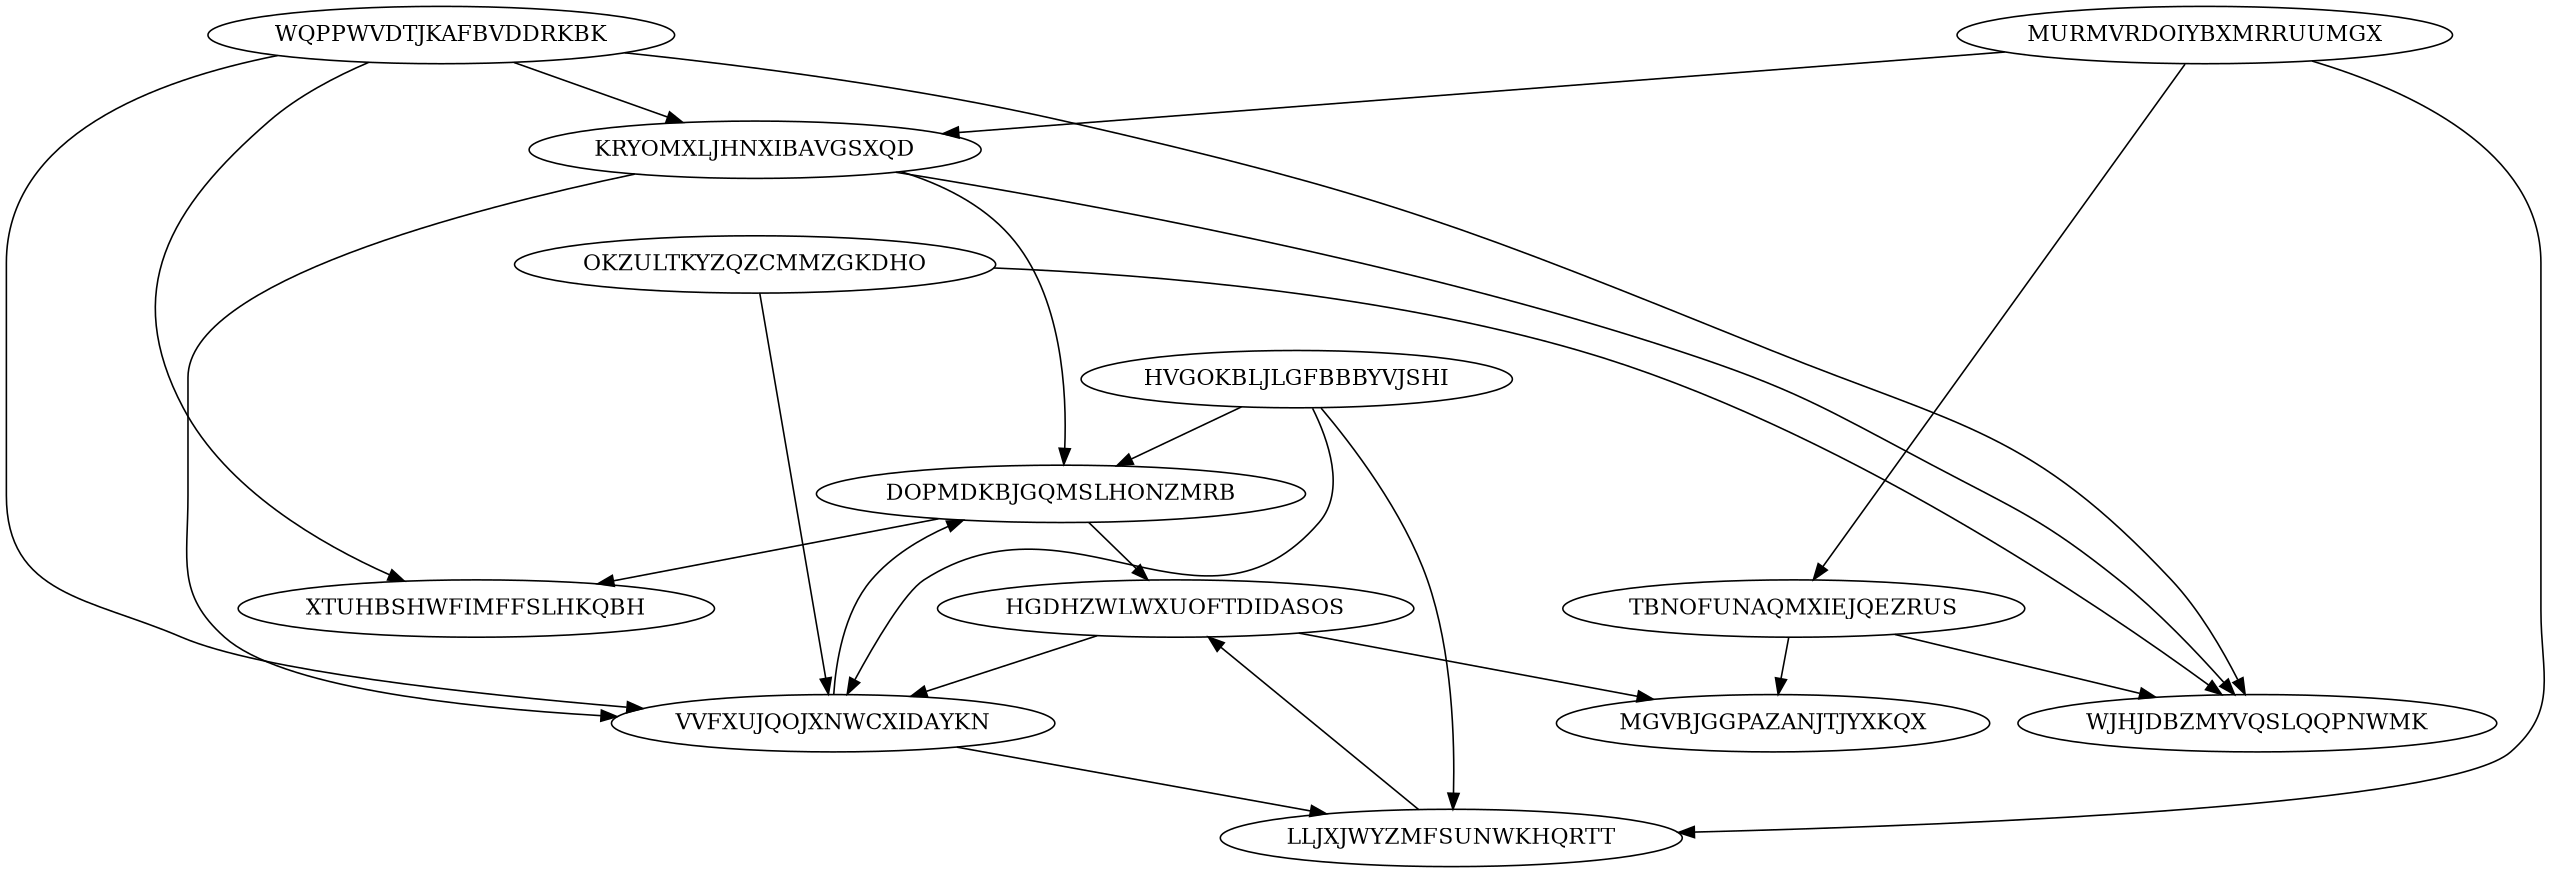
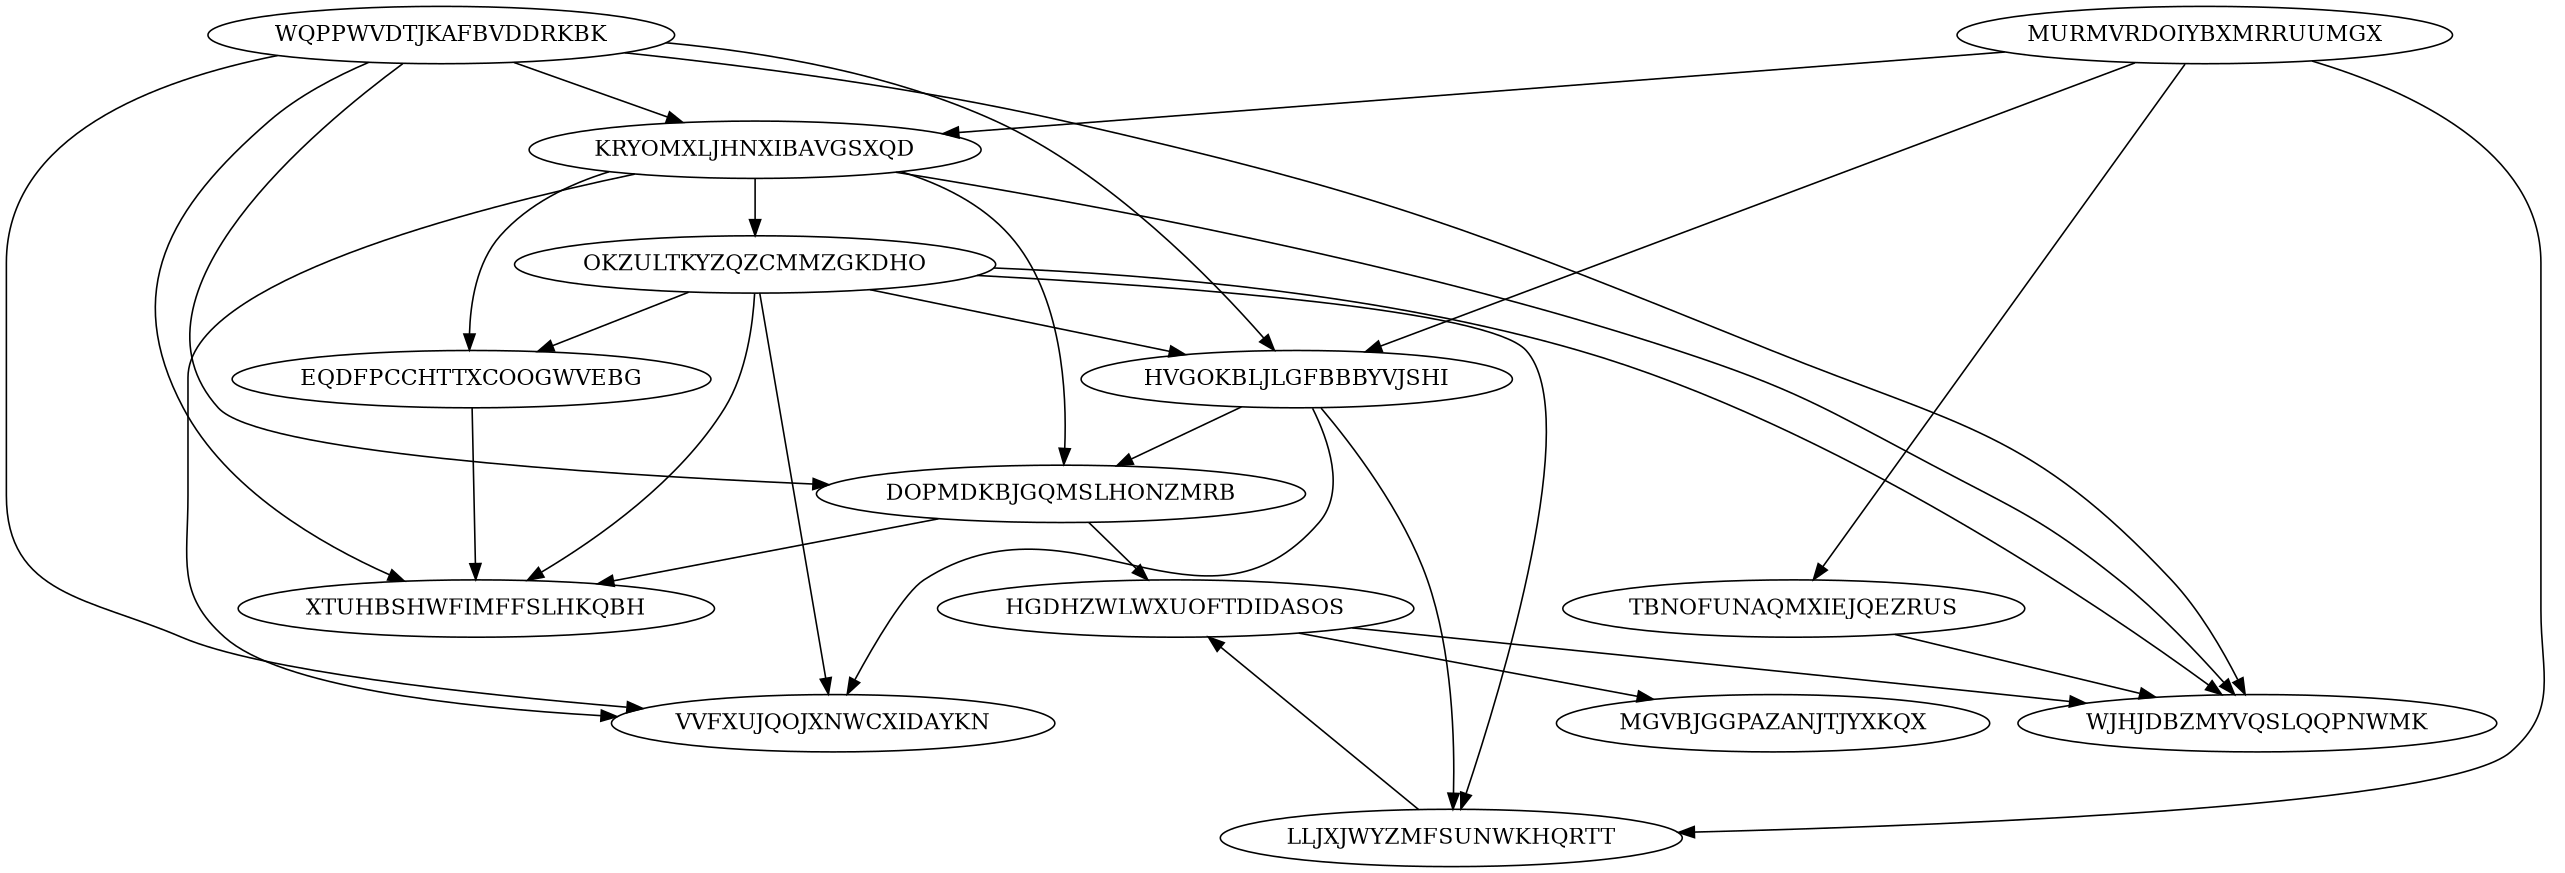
none -> (983, 116)
none -> (755, 199)
none -> (1758, 204)
none -> (1020, 320)
none -> (472, 379)
none -> (686, 459)
(863, 591) -> (297, 437)
(1785, 658) -> none
(1012, 664) -> (1711, 664)
(1133, 779) -> (1526, 351)
